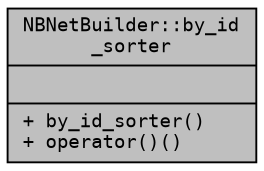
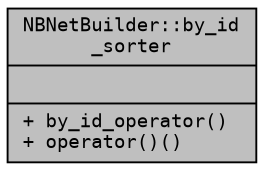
(115, 122) -> (126, 122)
